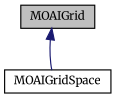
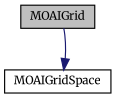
(50, 55) -> (65, 43)
